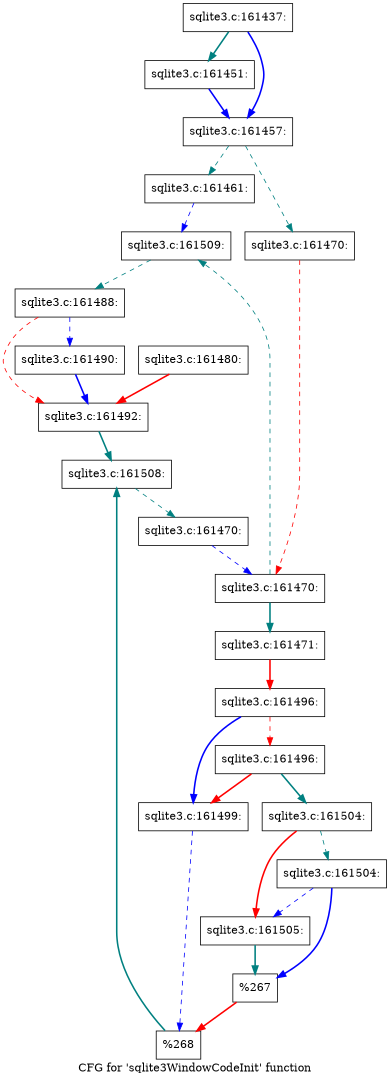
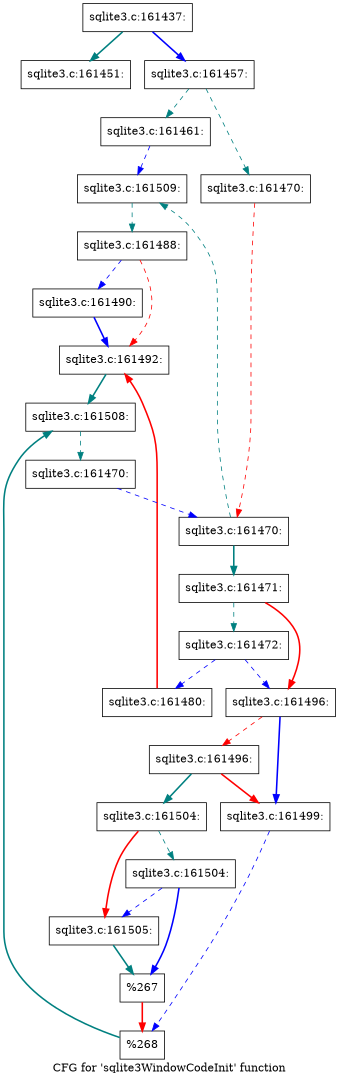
(217, 100) -> none
none -> (234, 645)
